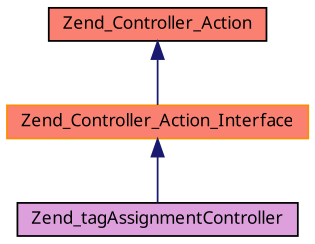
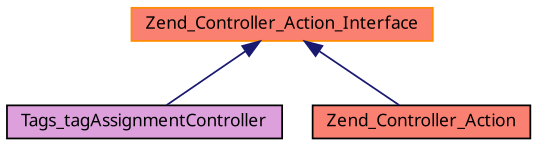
(158, 82) -> (359, 78)
(158, 219) -> (145, 122)
